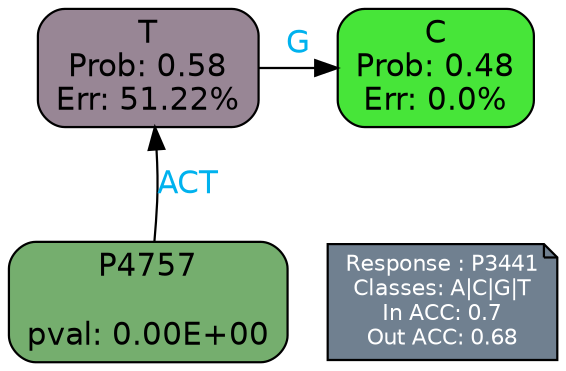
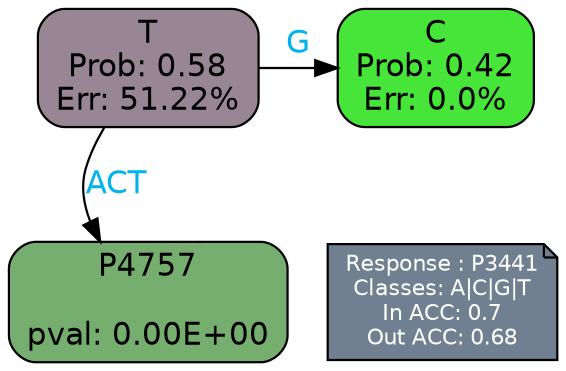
(436, 68) -> (436, 68)
(157, 196) -> (85, 173)
